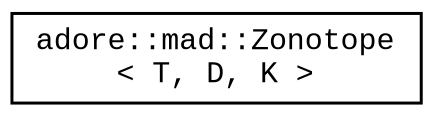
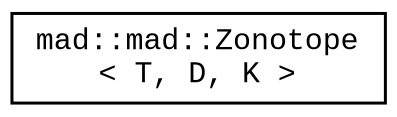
(217, 58) -> (199, 58)
